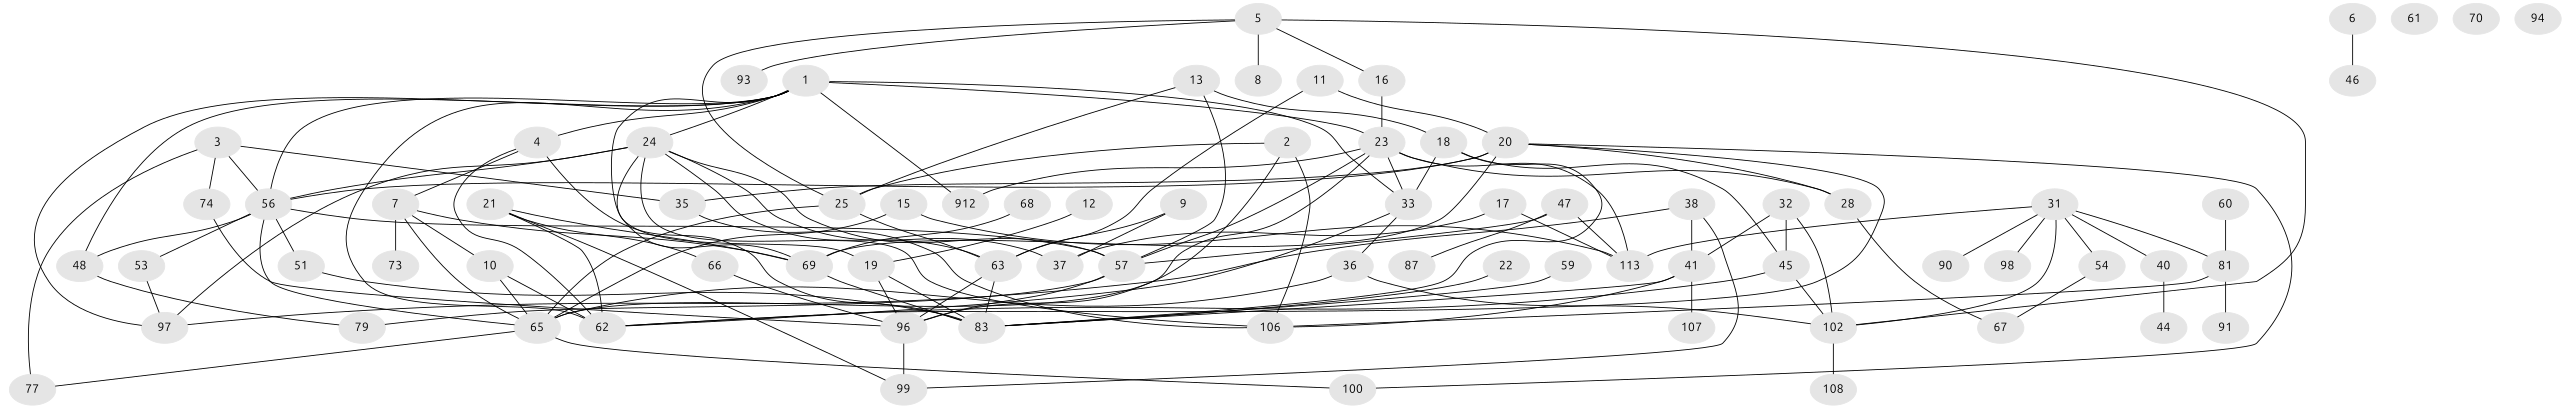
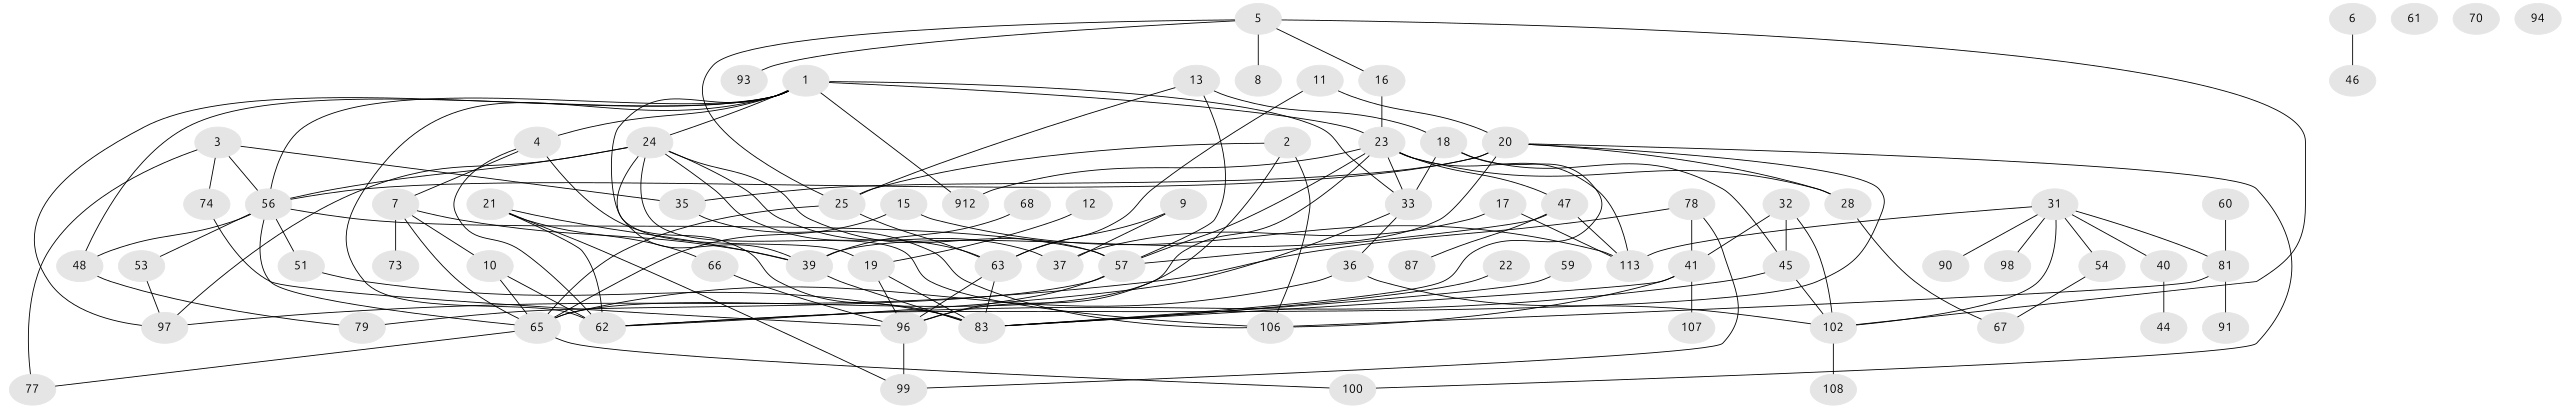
none -> (1500, 179)
(1692, 204) -> (1692, 204)
(809, 266) -> (809, 266)
